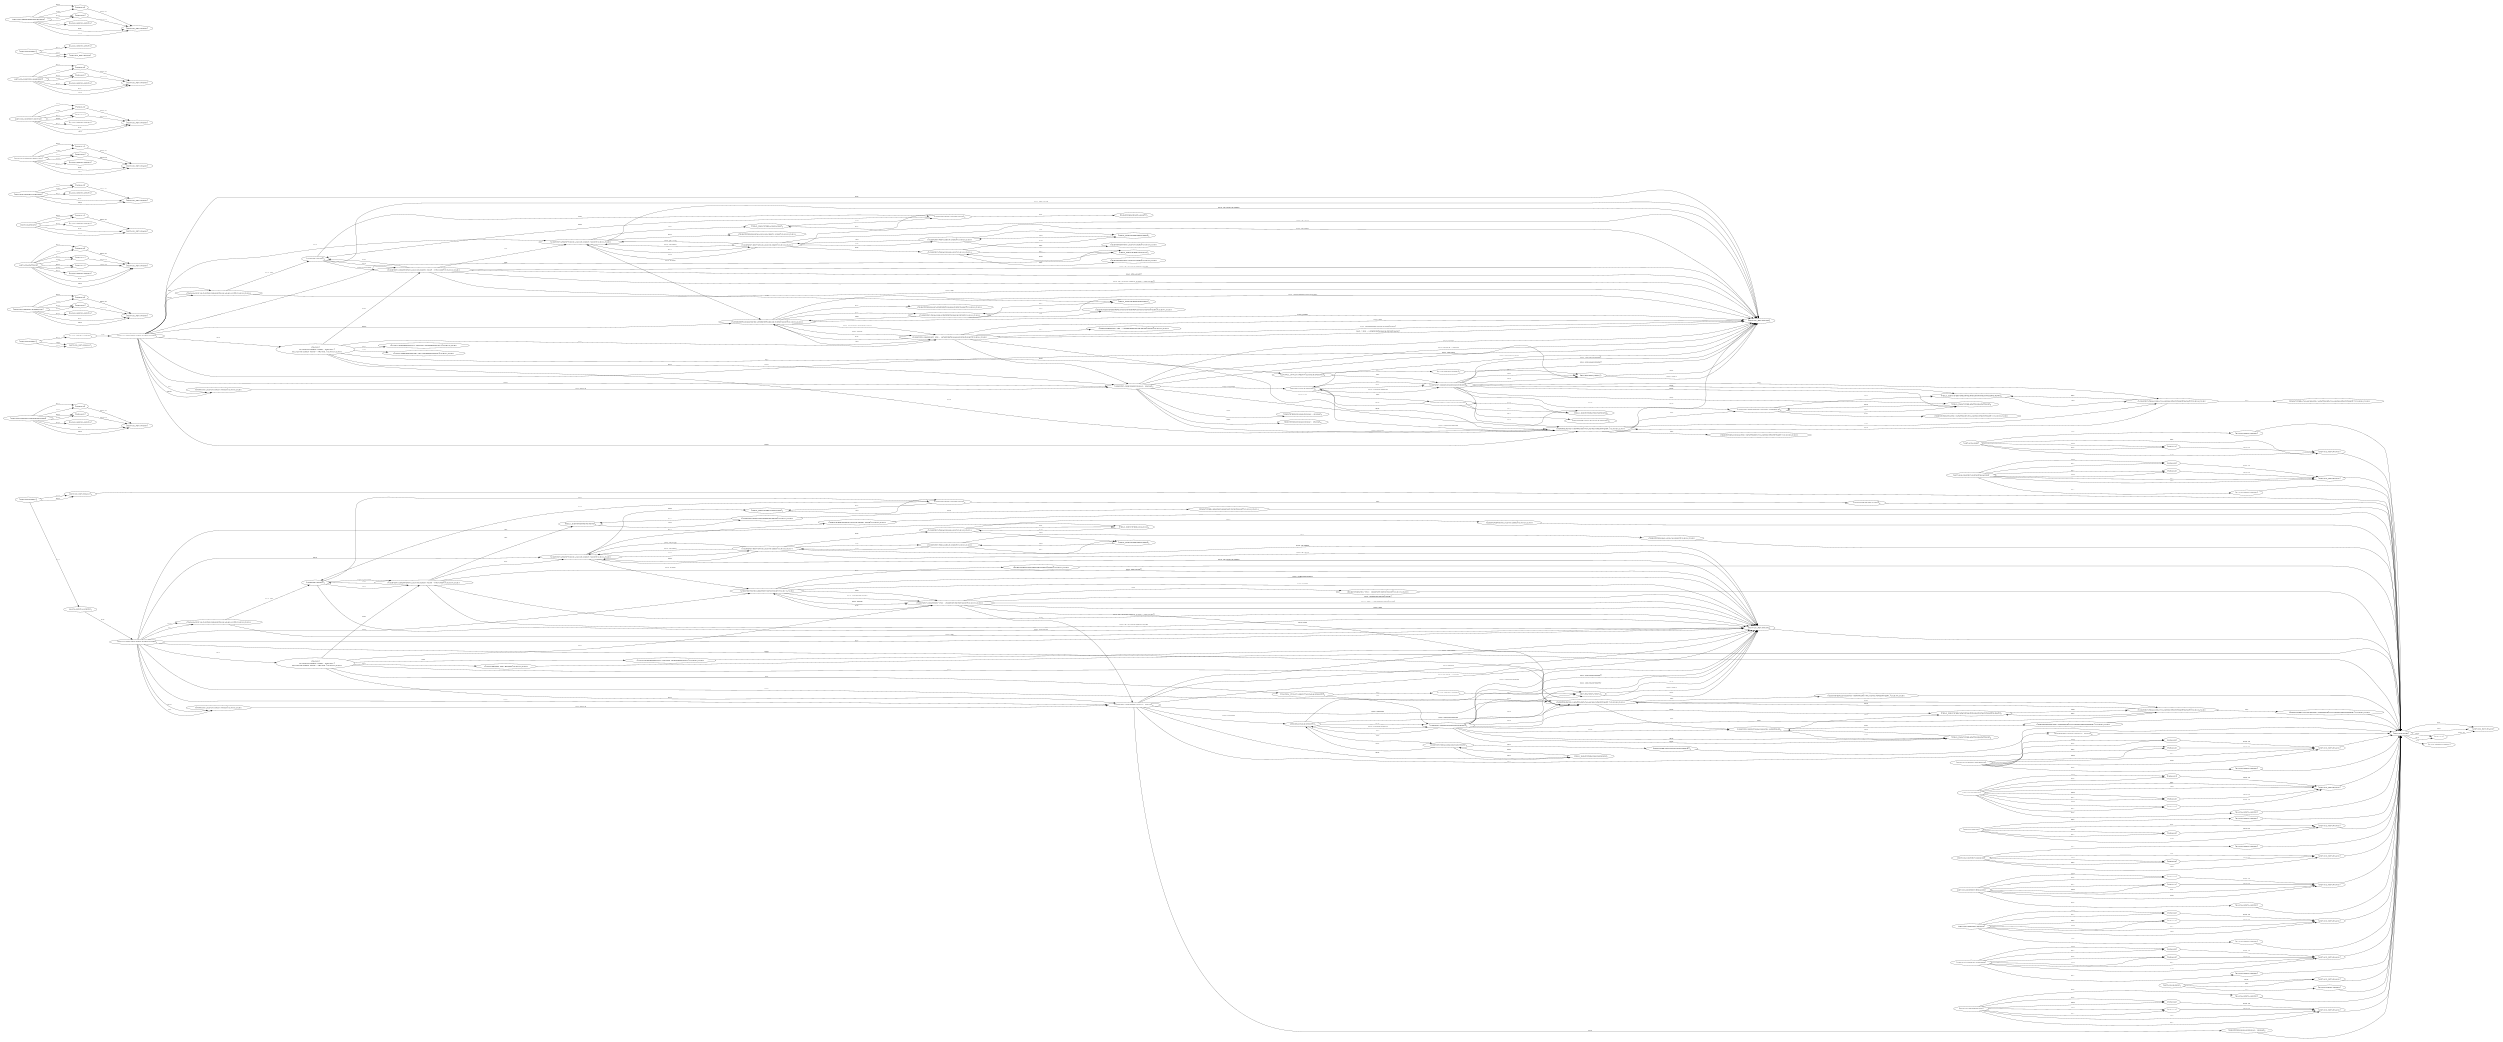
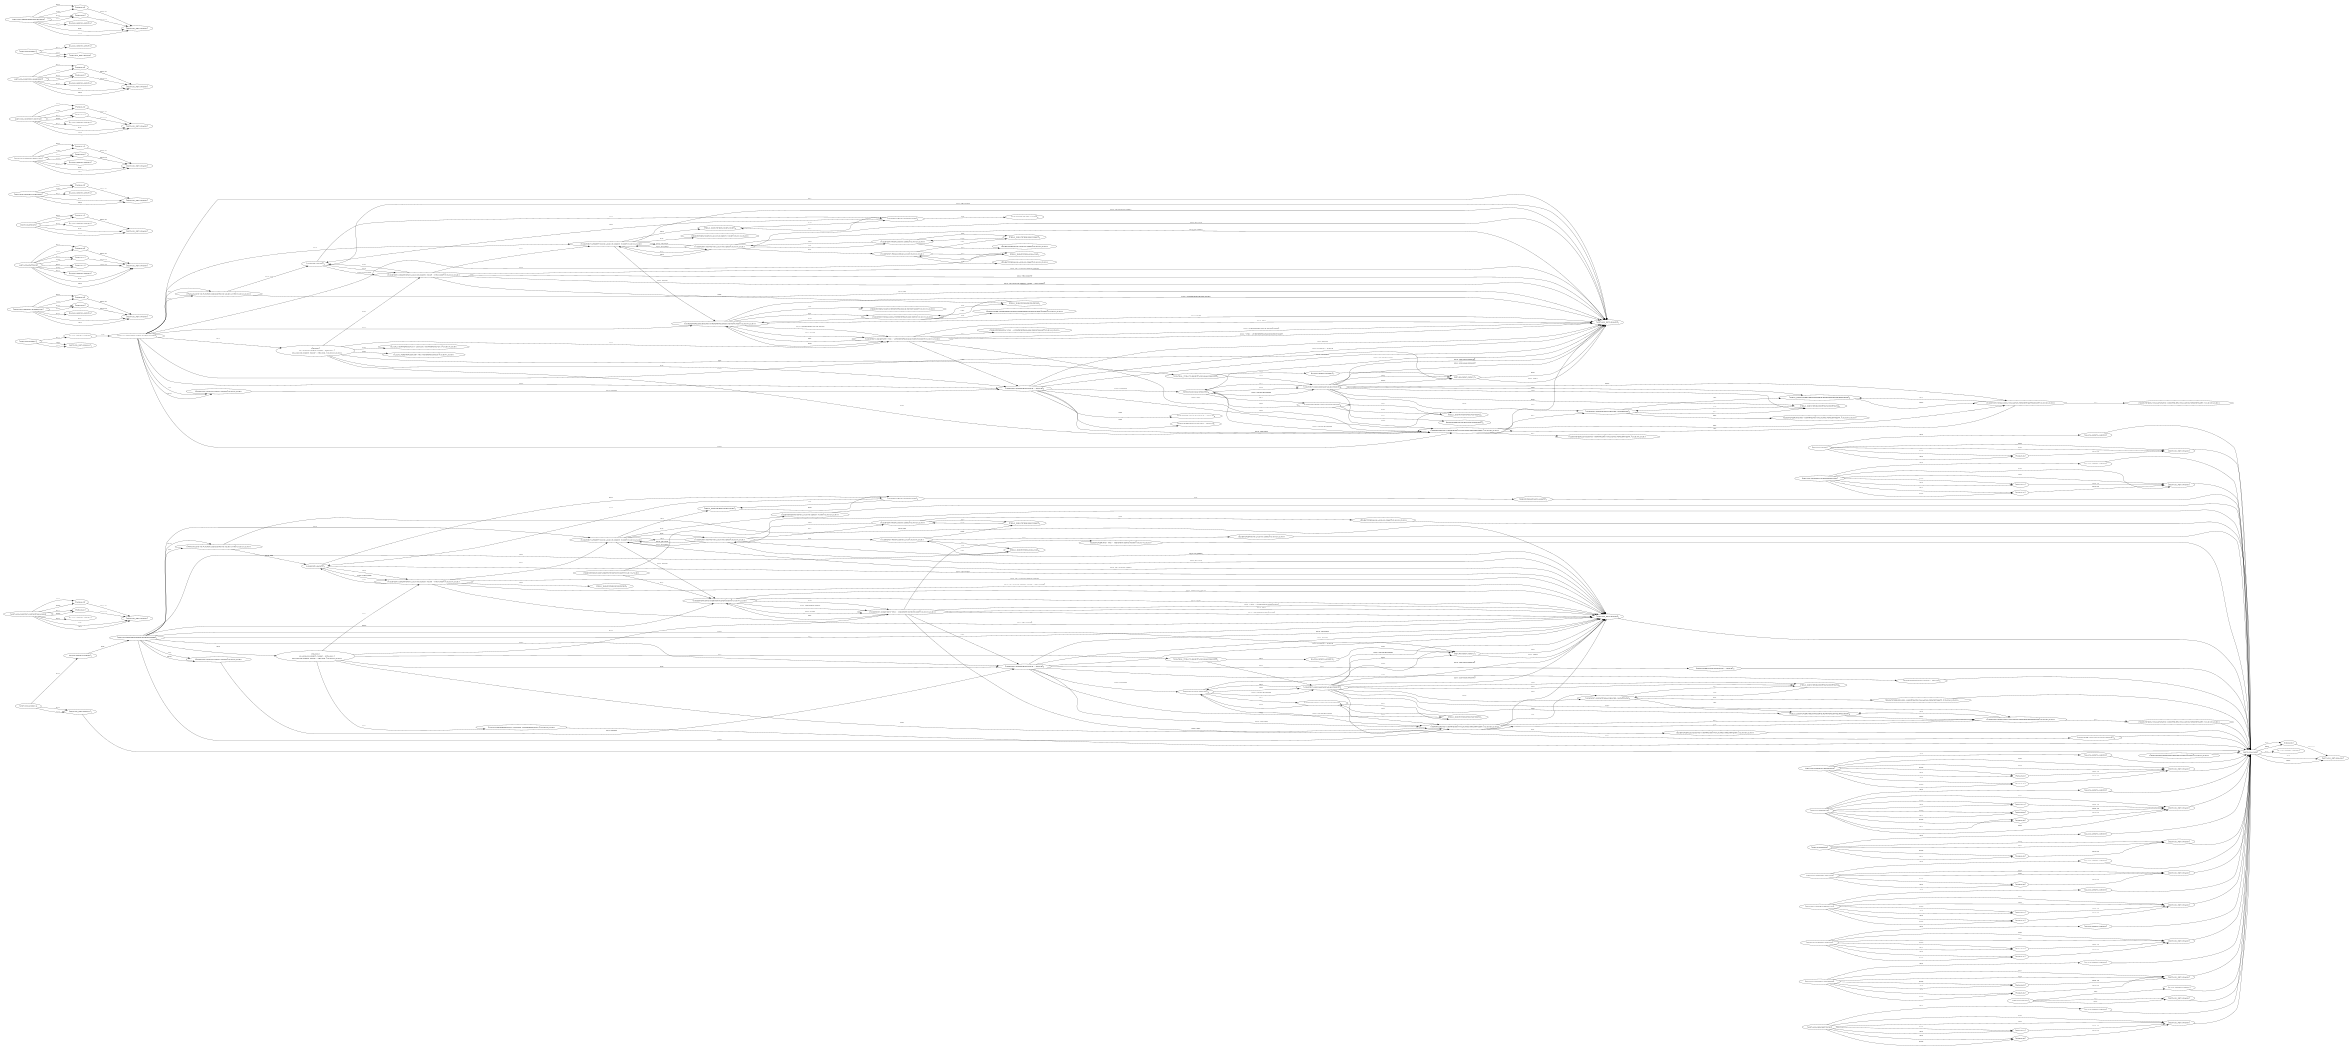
(767, 518) -> none
(888, 572) -> (667, 586)
(506, 666) -> none
